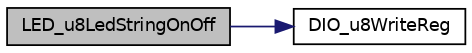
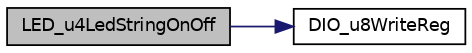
(119, 27) -> (119, 27)
